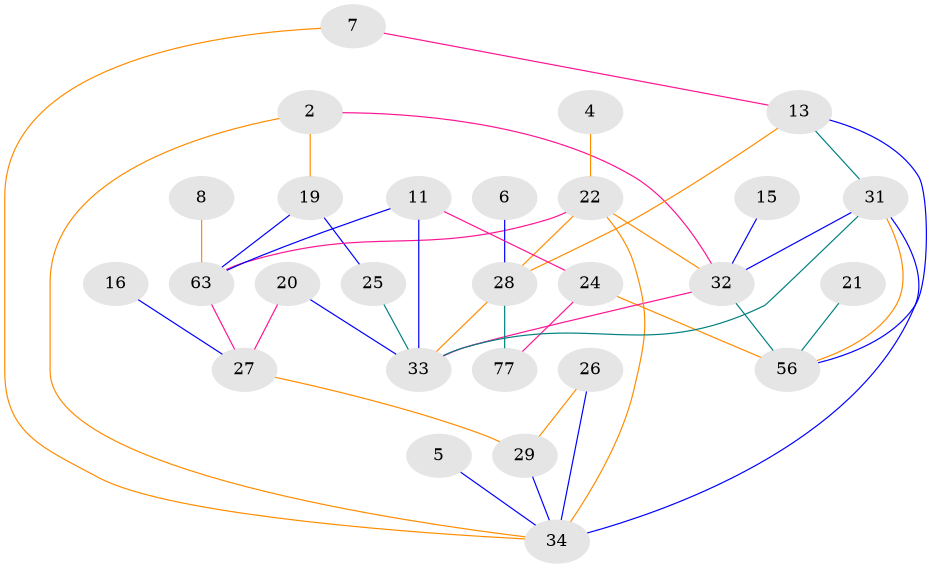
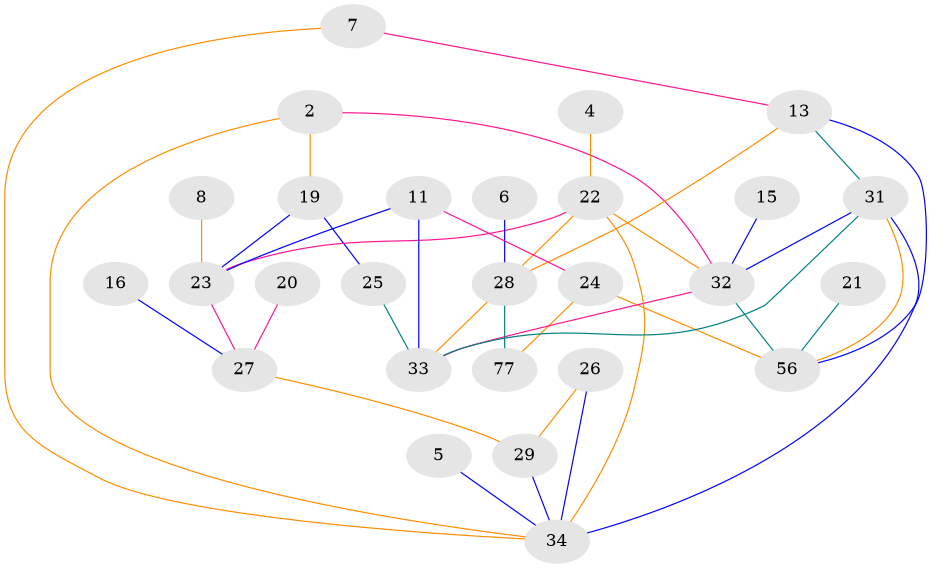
(202, 284) -> (202, 284)
(559, 316) -> (559, 316)
(353, 327) -> none
